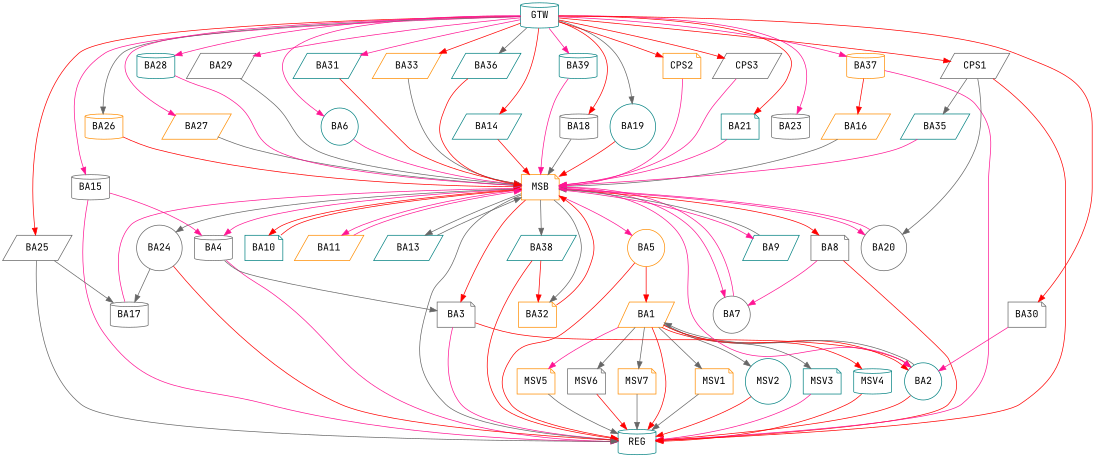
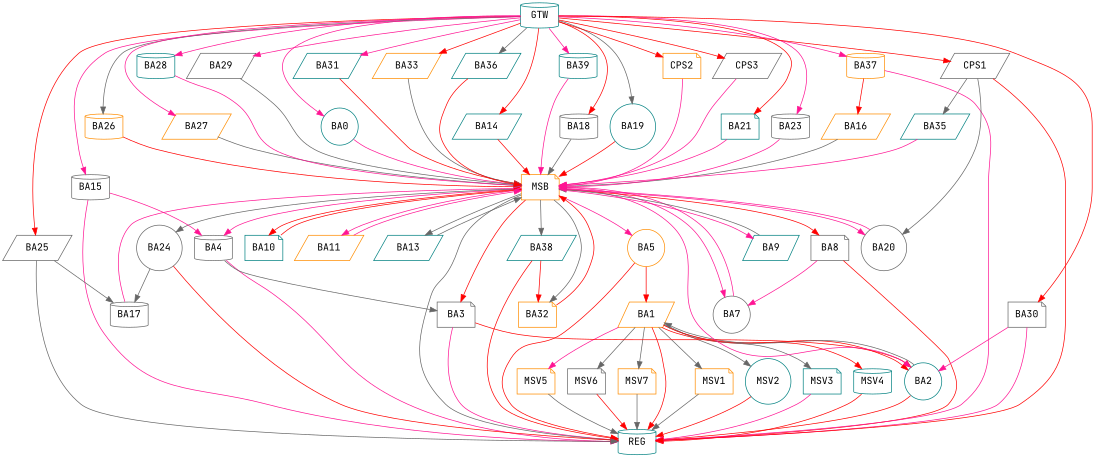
(340, 127) -> (340, 127)
none -> (709, 169)
none -> (874, 427)
